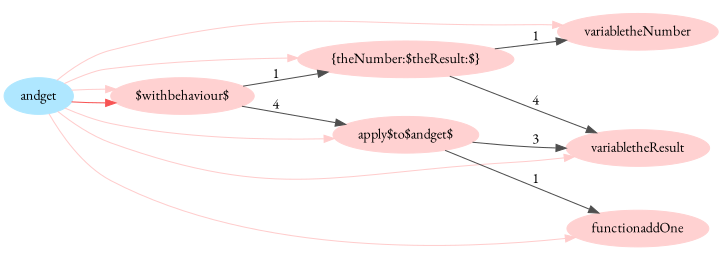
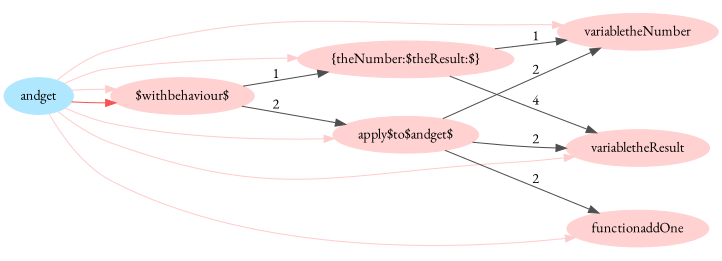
none -> (517, 86)
(276, 105) -> (276, 105)
(536, 139) -> (536, 139)
(536, 179) -> (536, 179)
